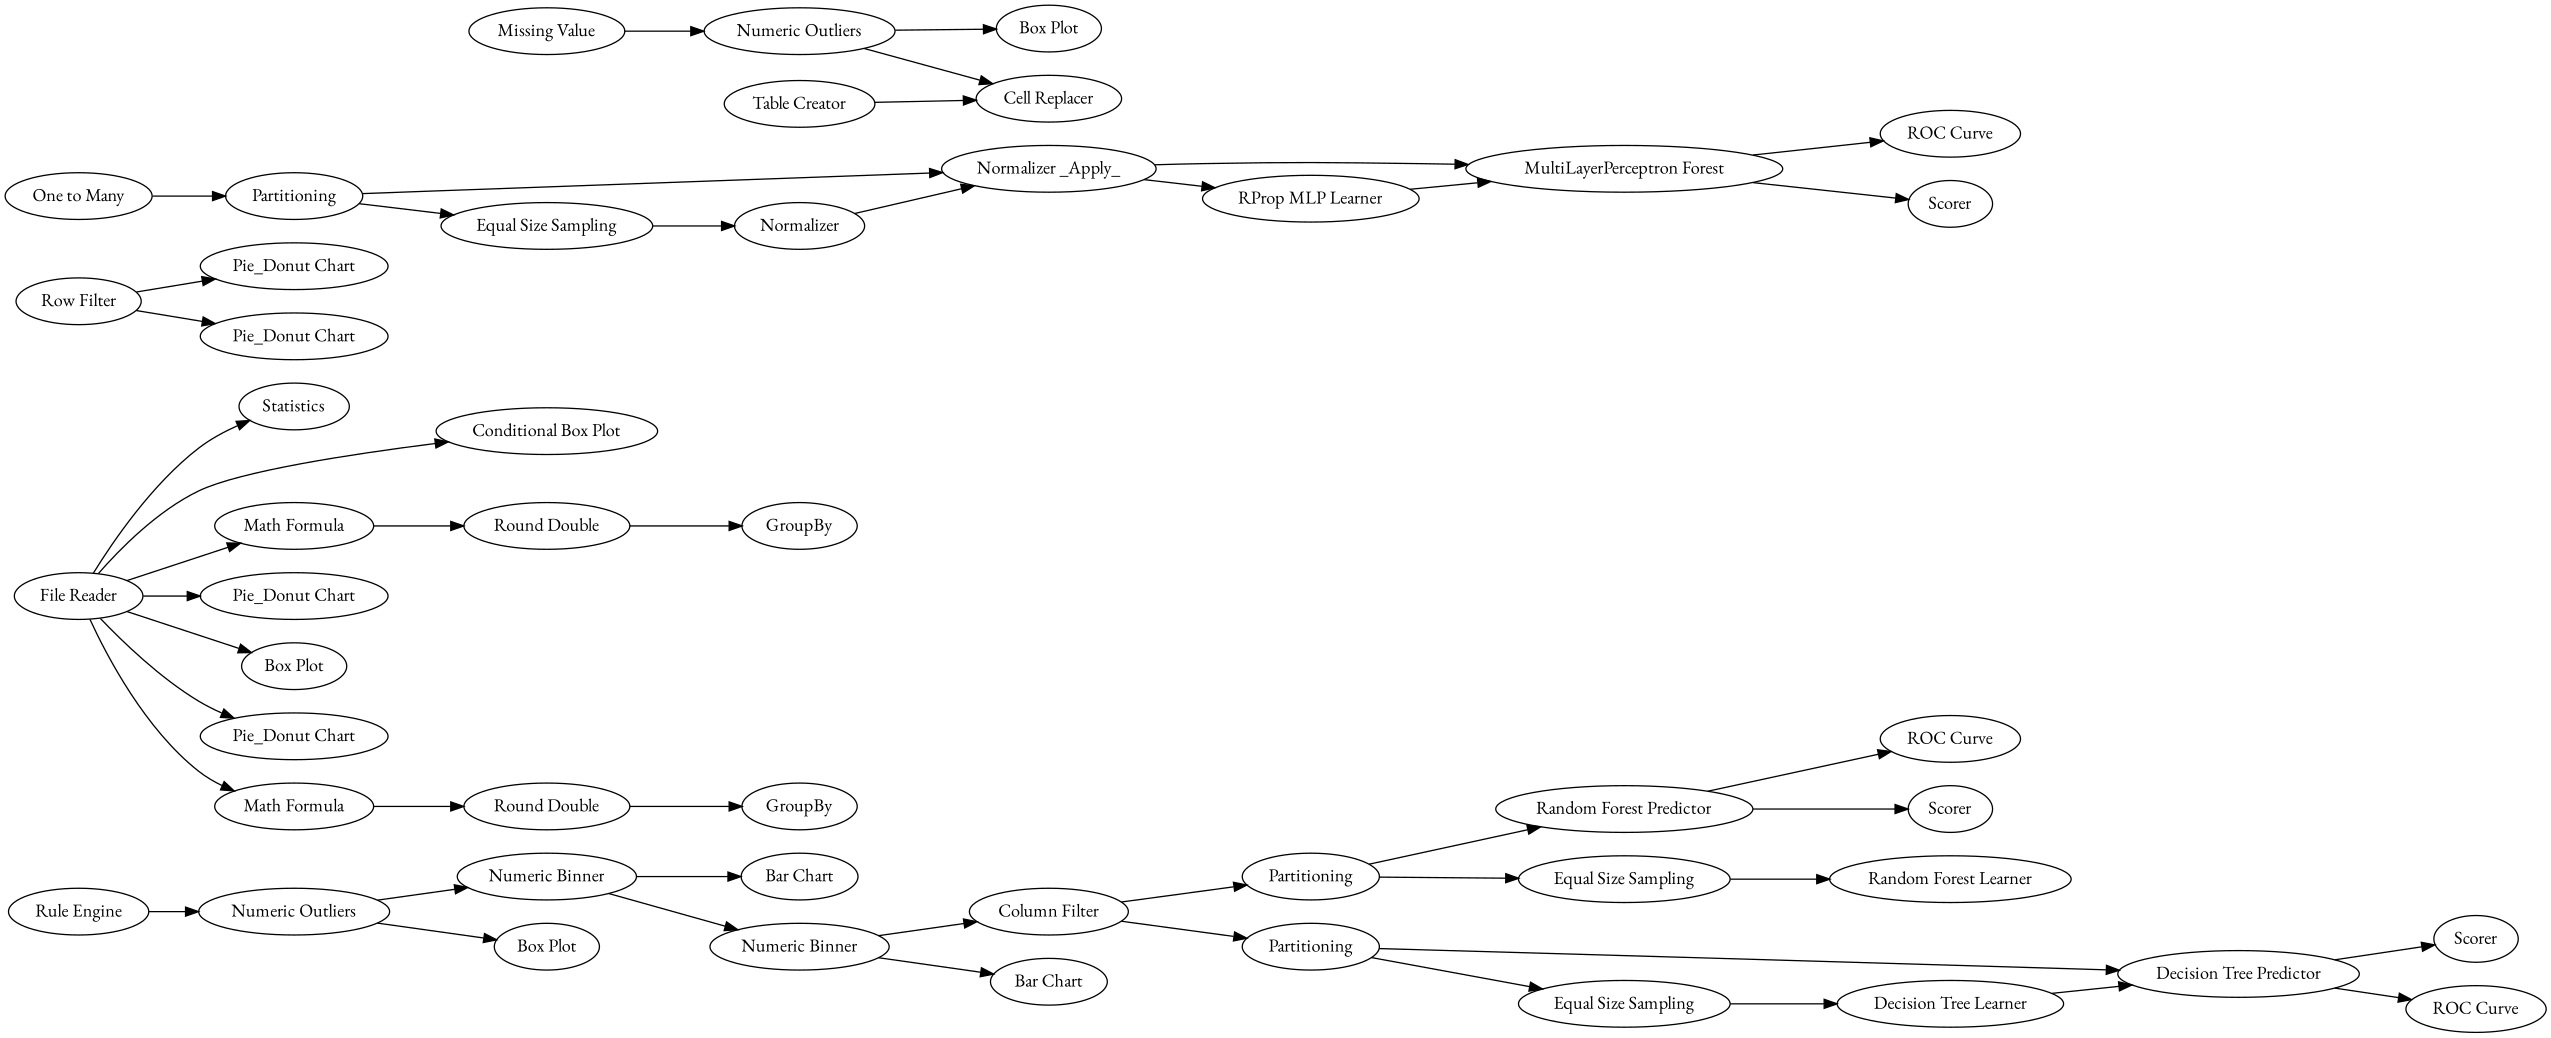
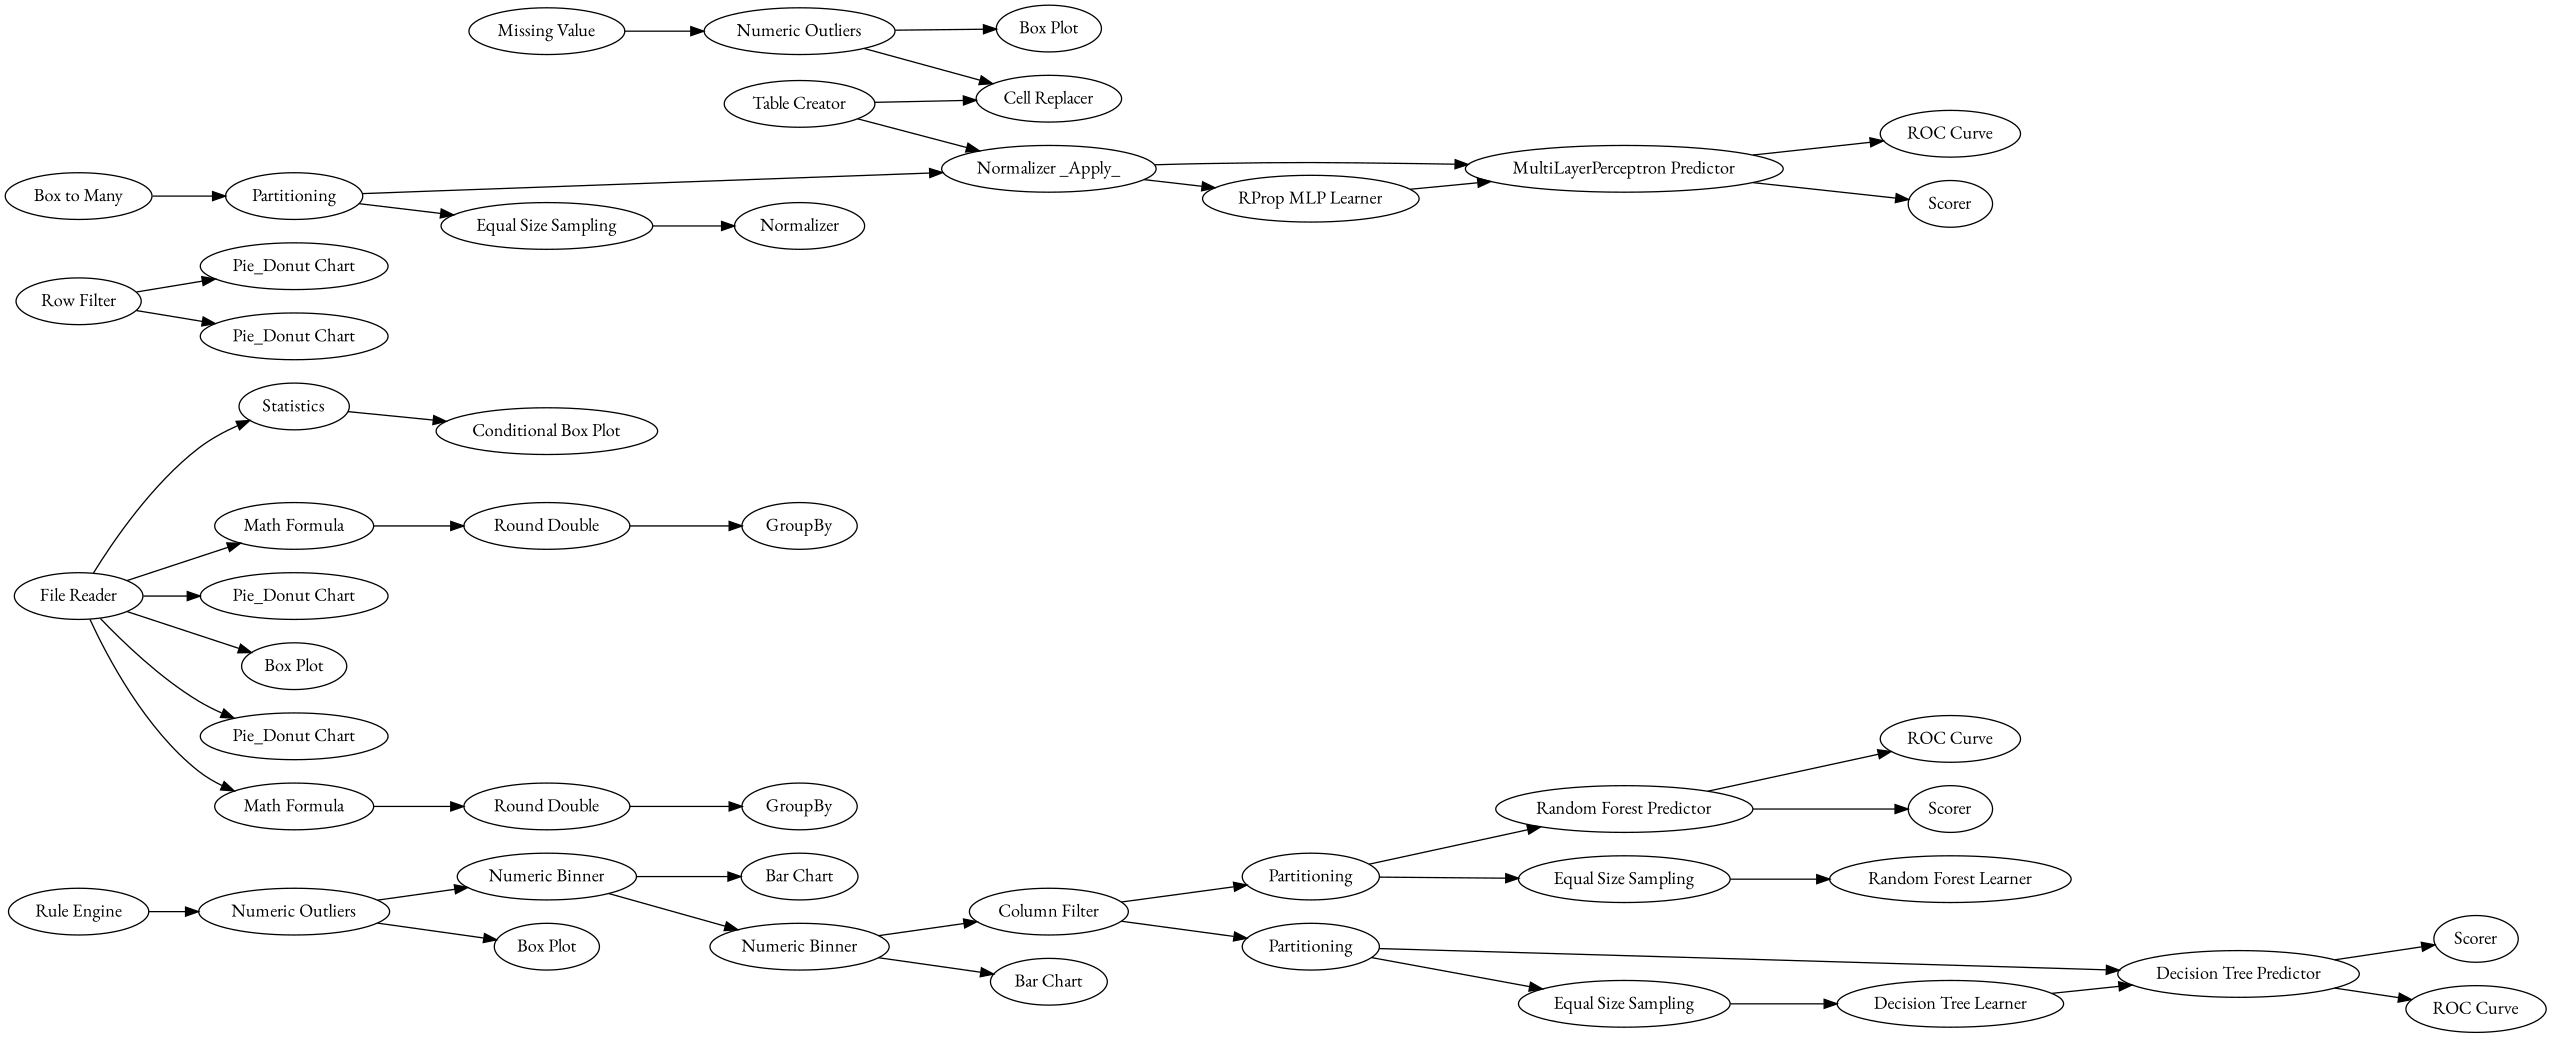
(1624, 169) -> (1624, 169)
(79, 196) -> (79, 196)
(908, 201) -> (912, 133)
(252, 474) -> (391, 416)
